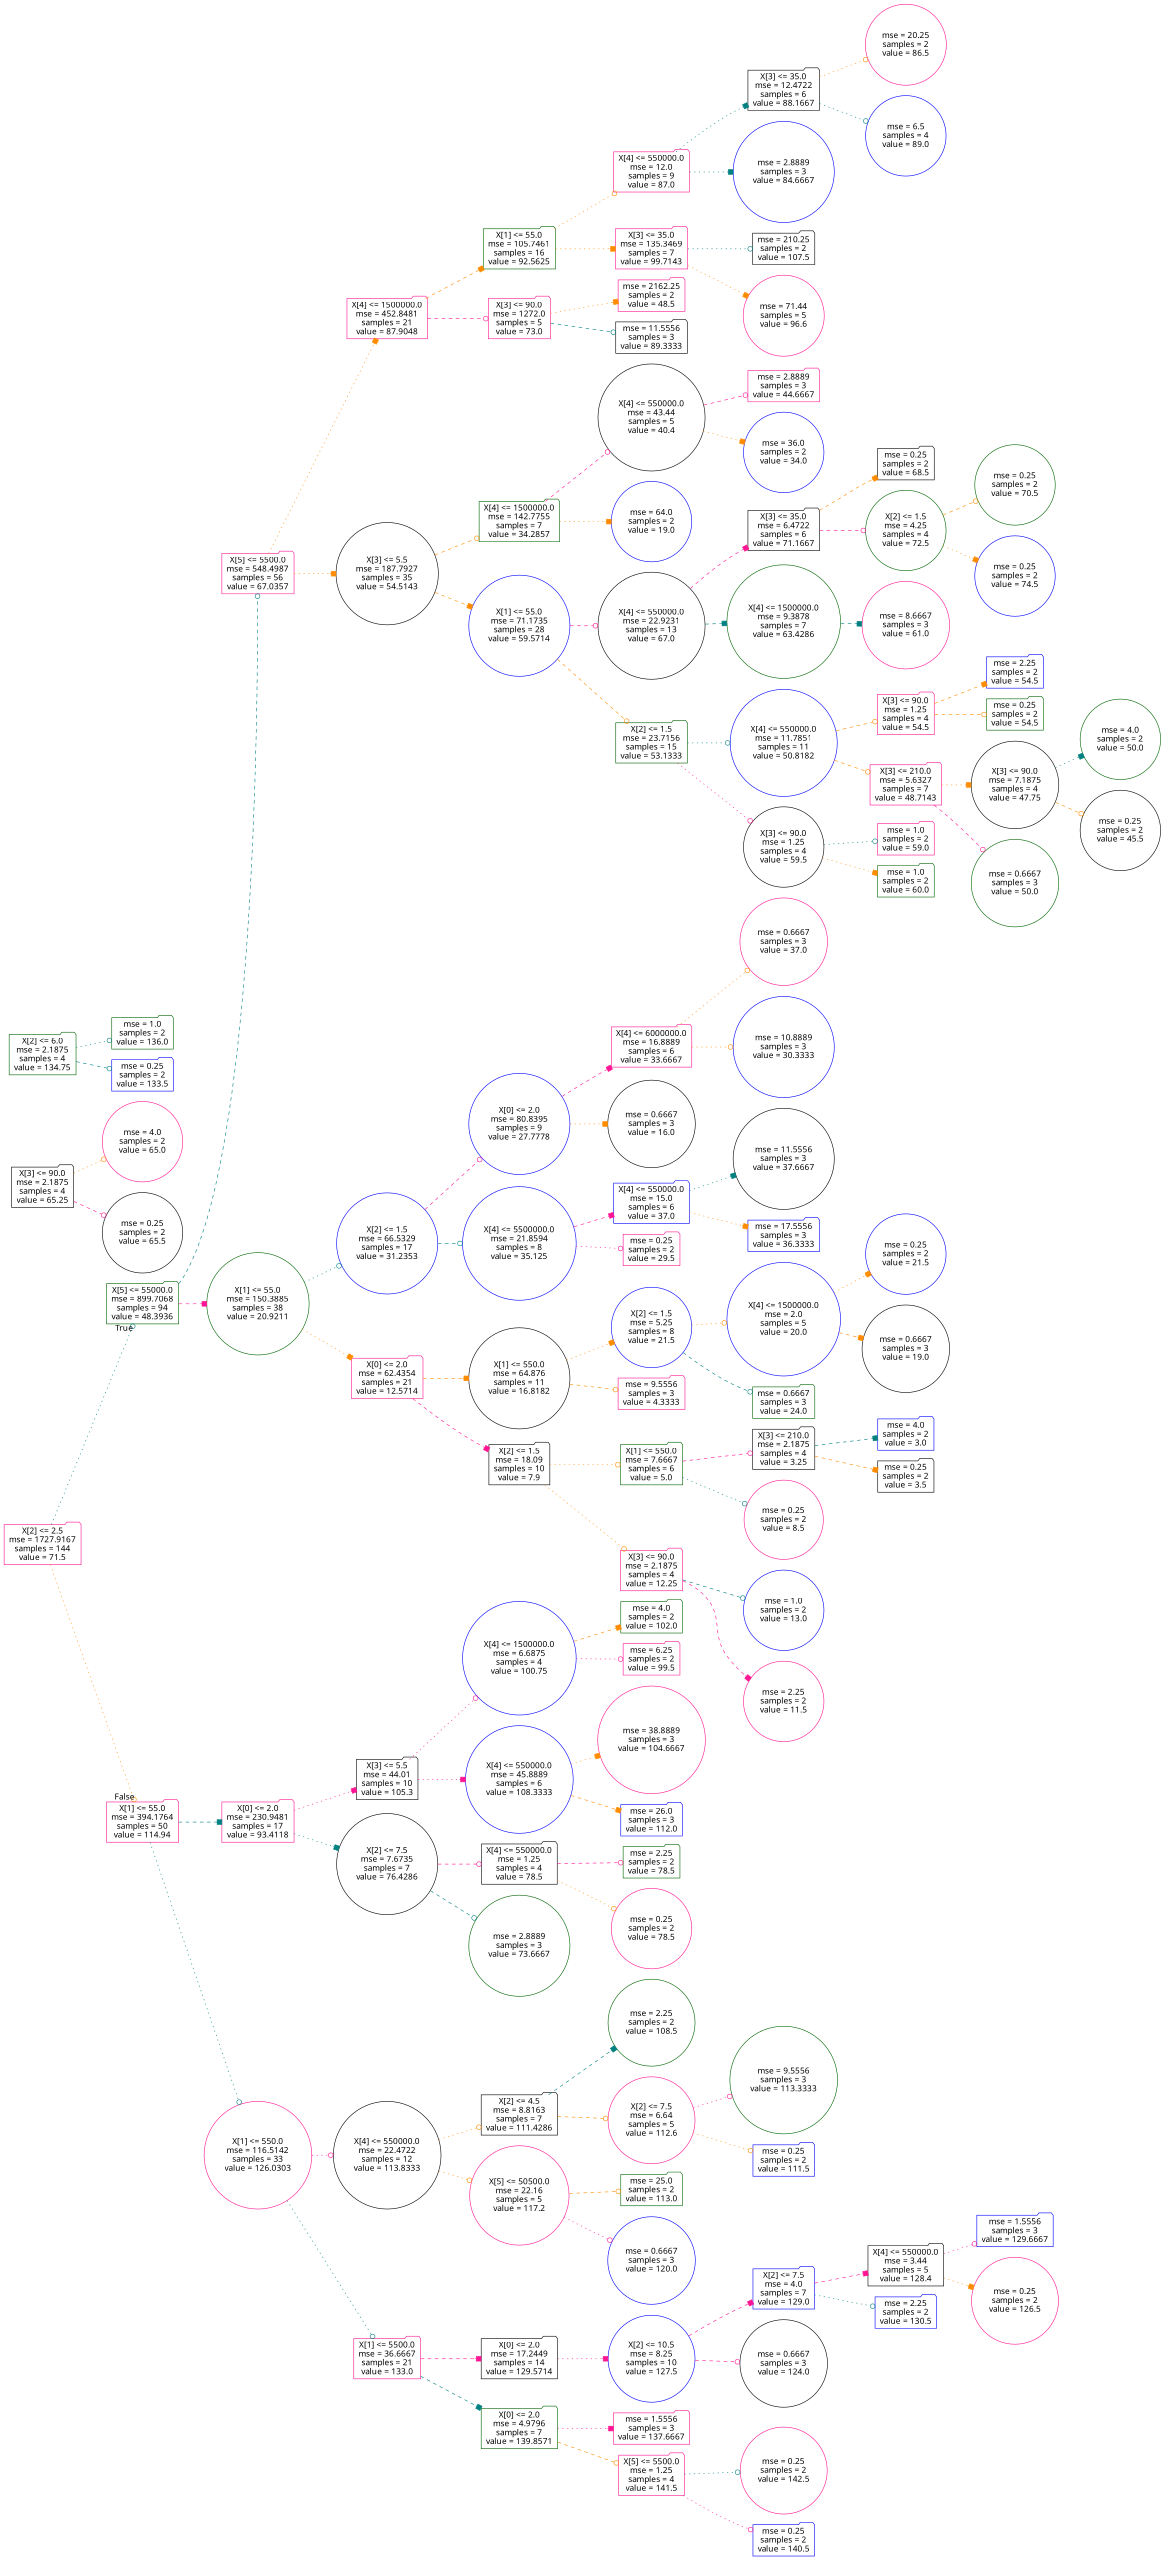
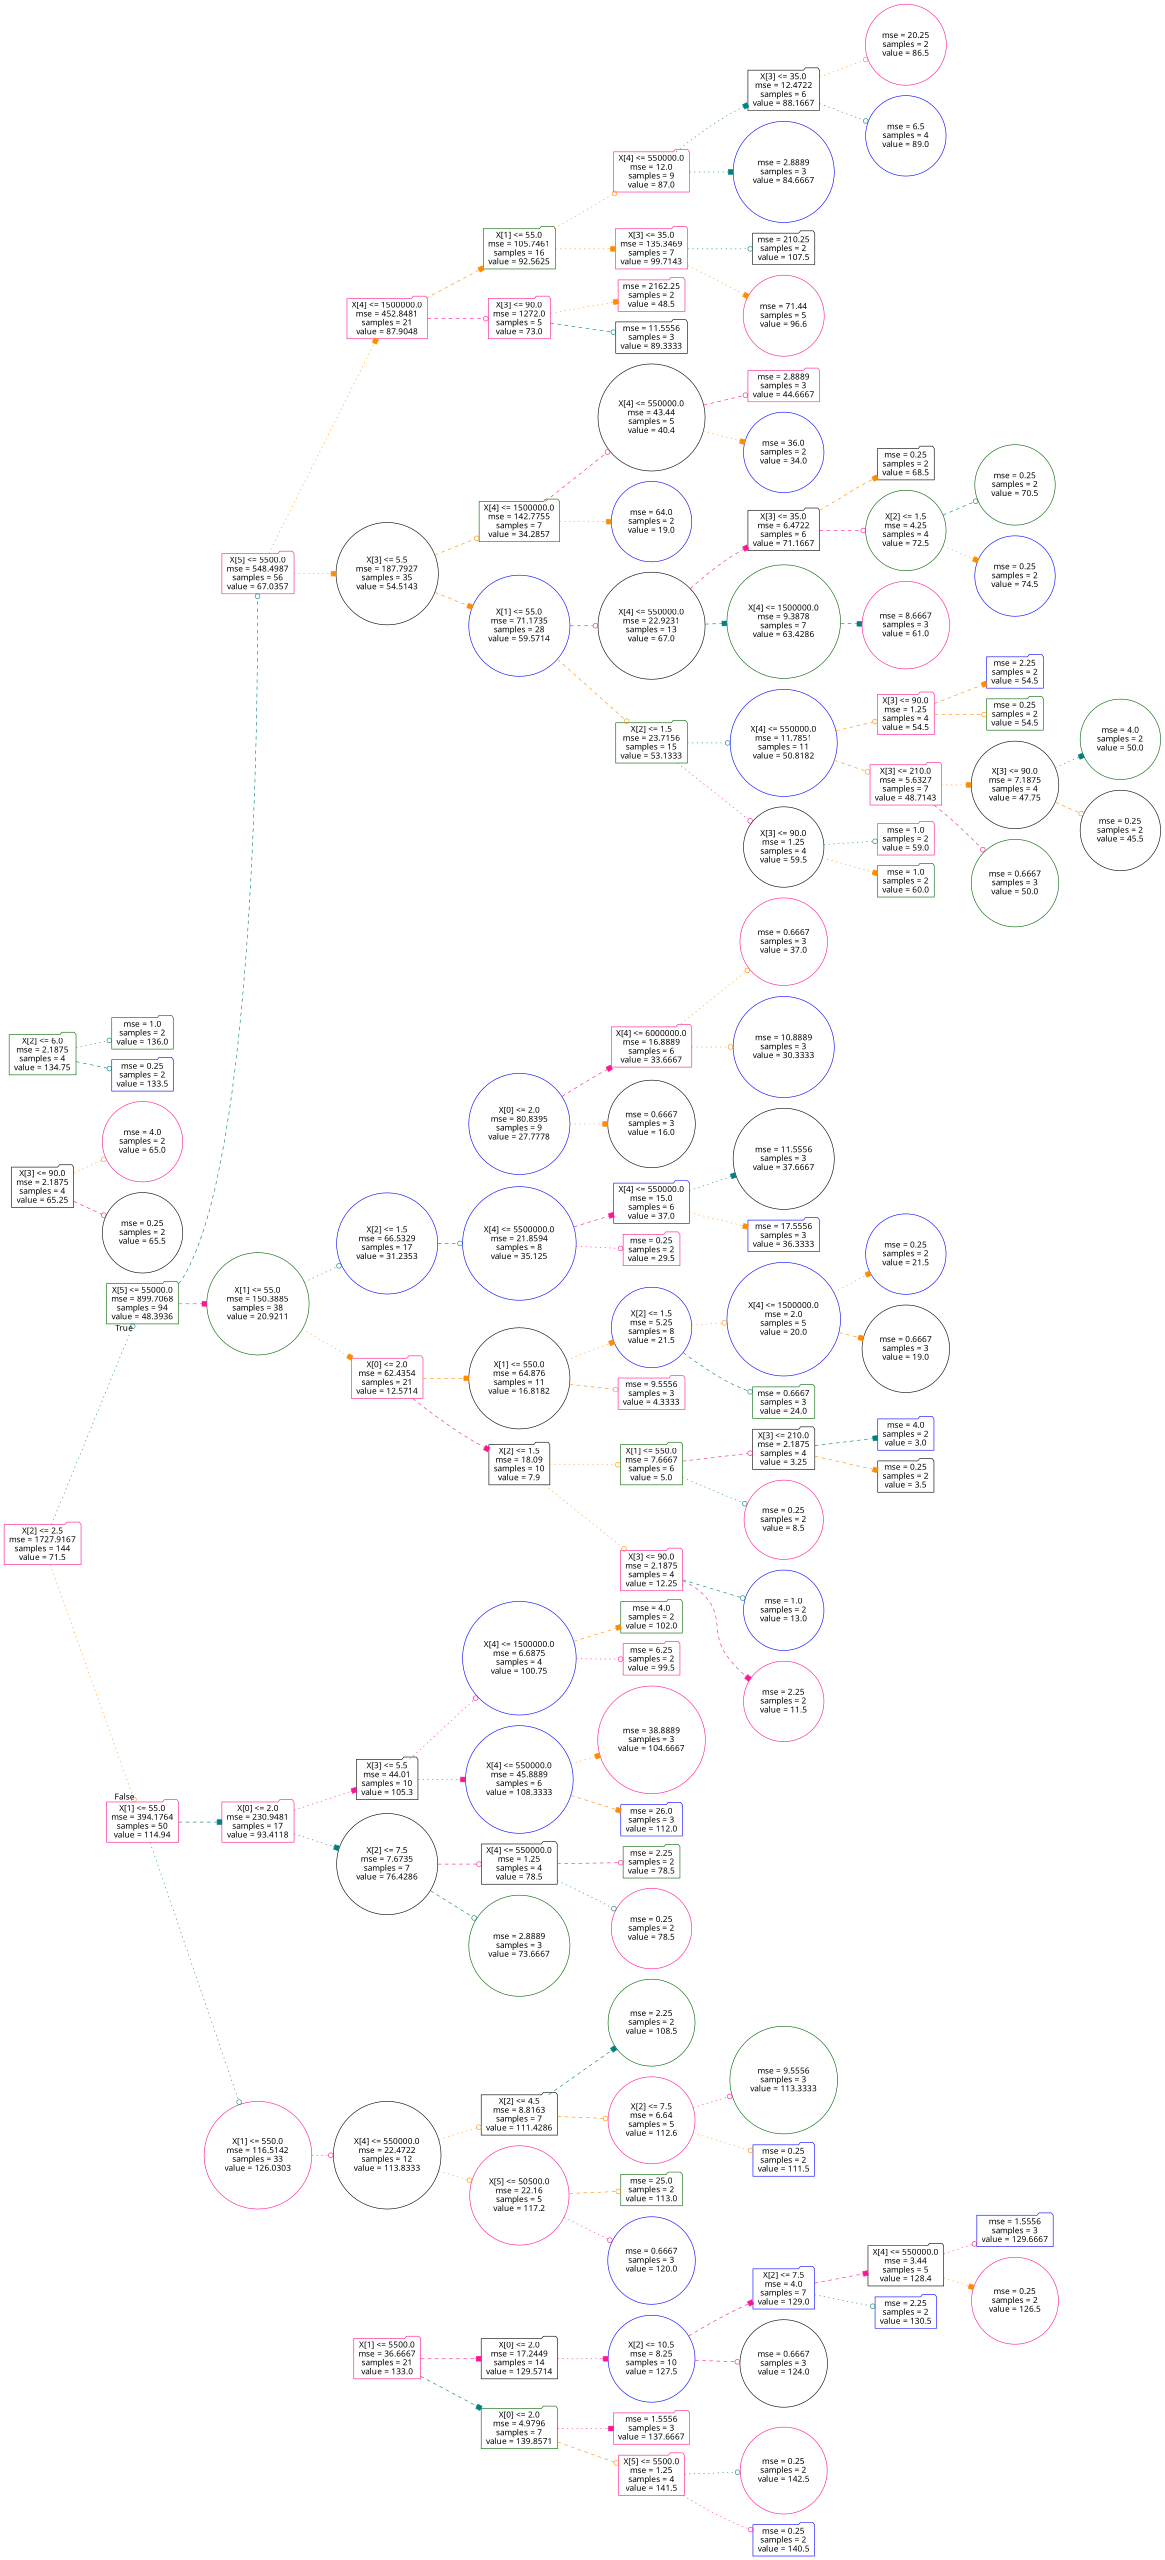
(958, 509) -> (958, 509)
(451, 1185) -> none
(585, 1894) -> (585, 1894)
(329, 2268) -> none
